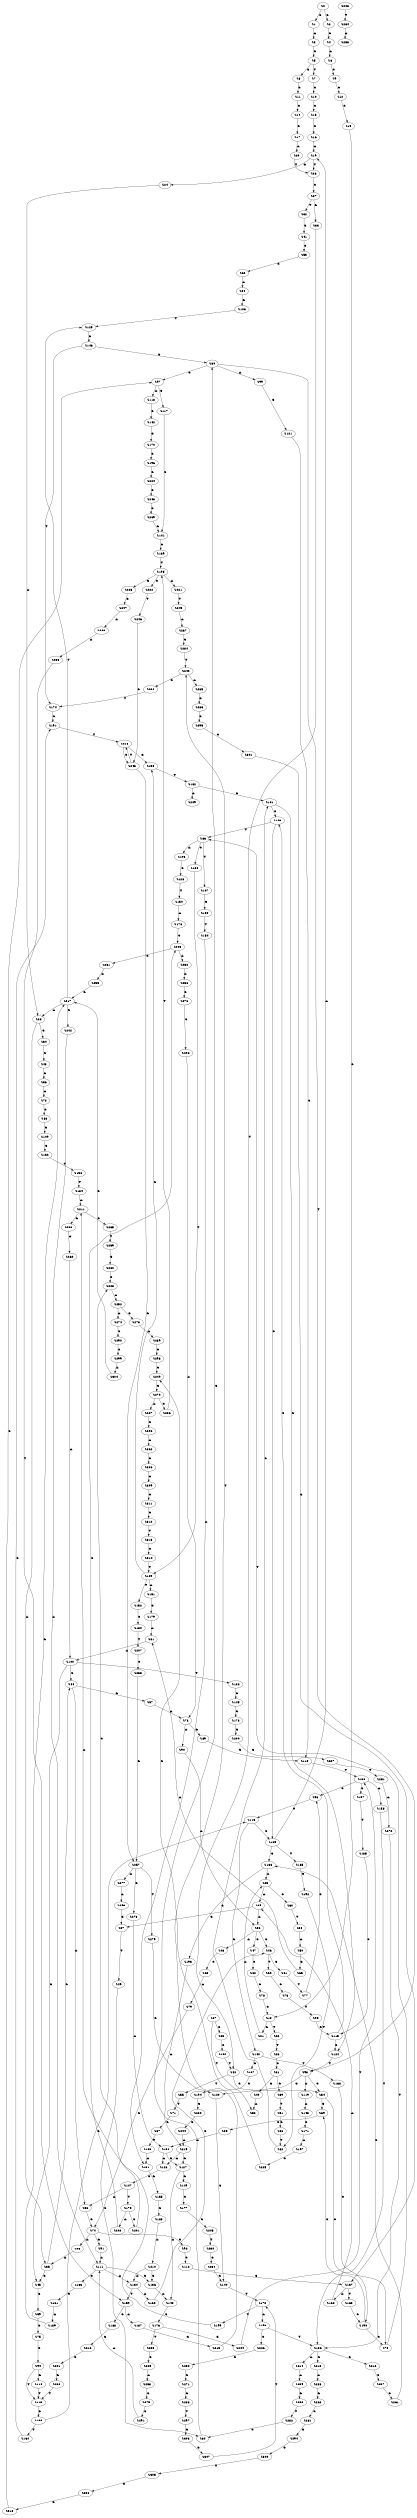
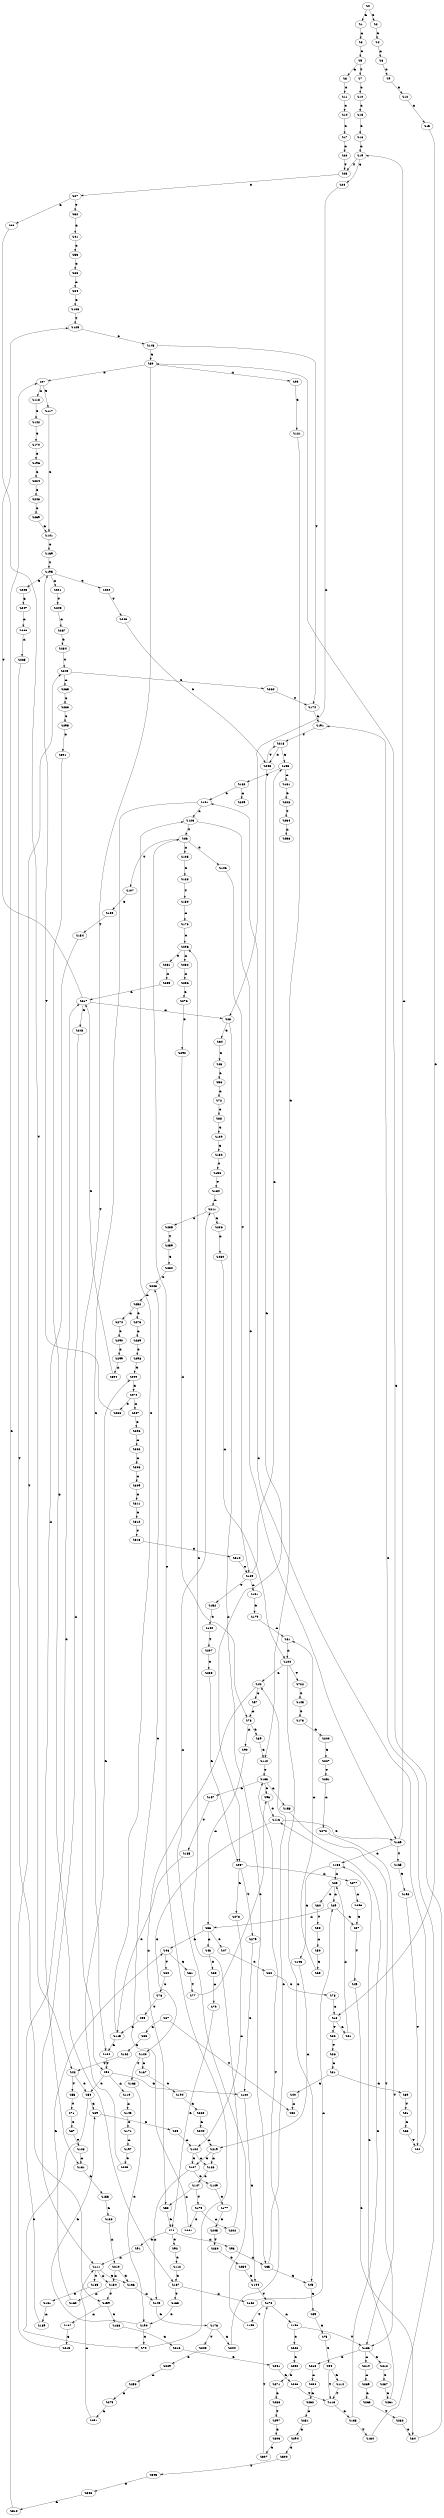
none -> (286, 784)
(236, 1684) -> (300, 1684)
